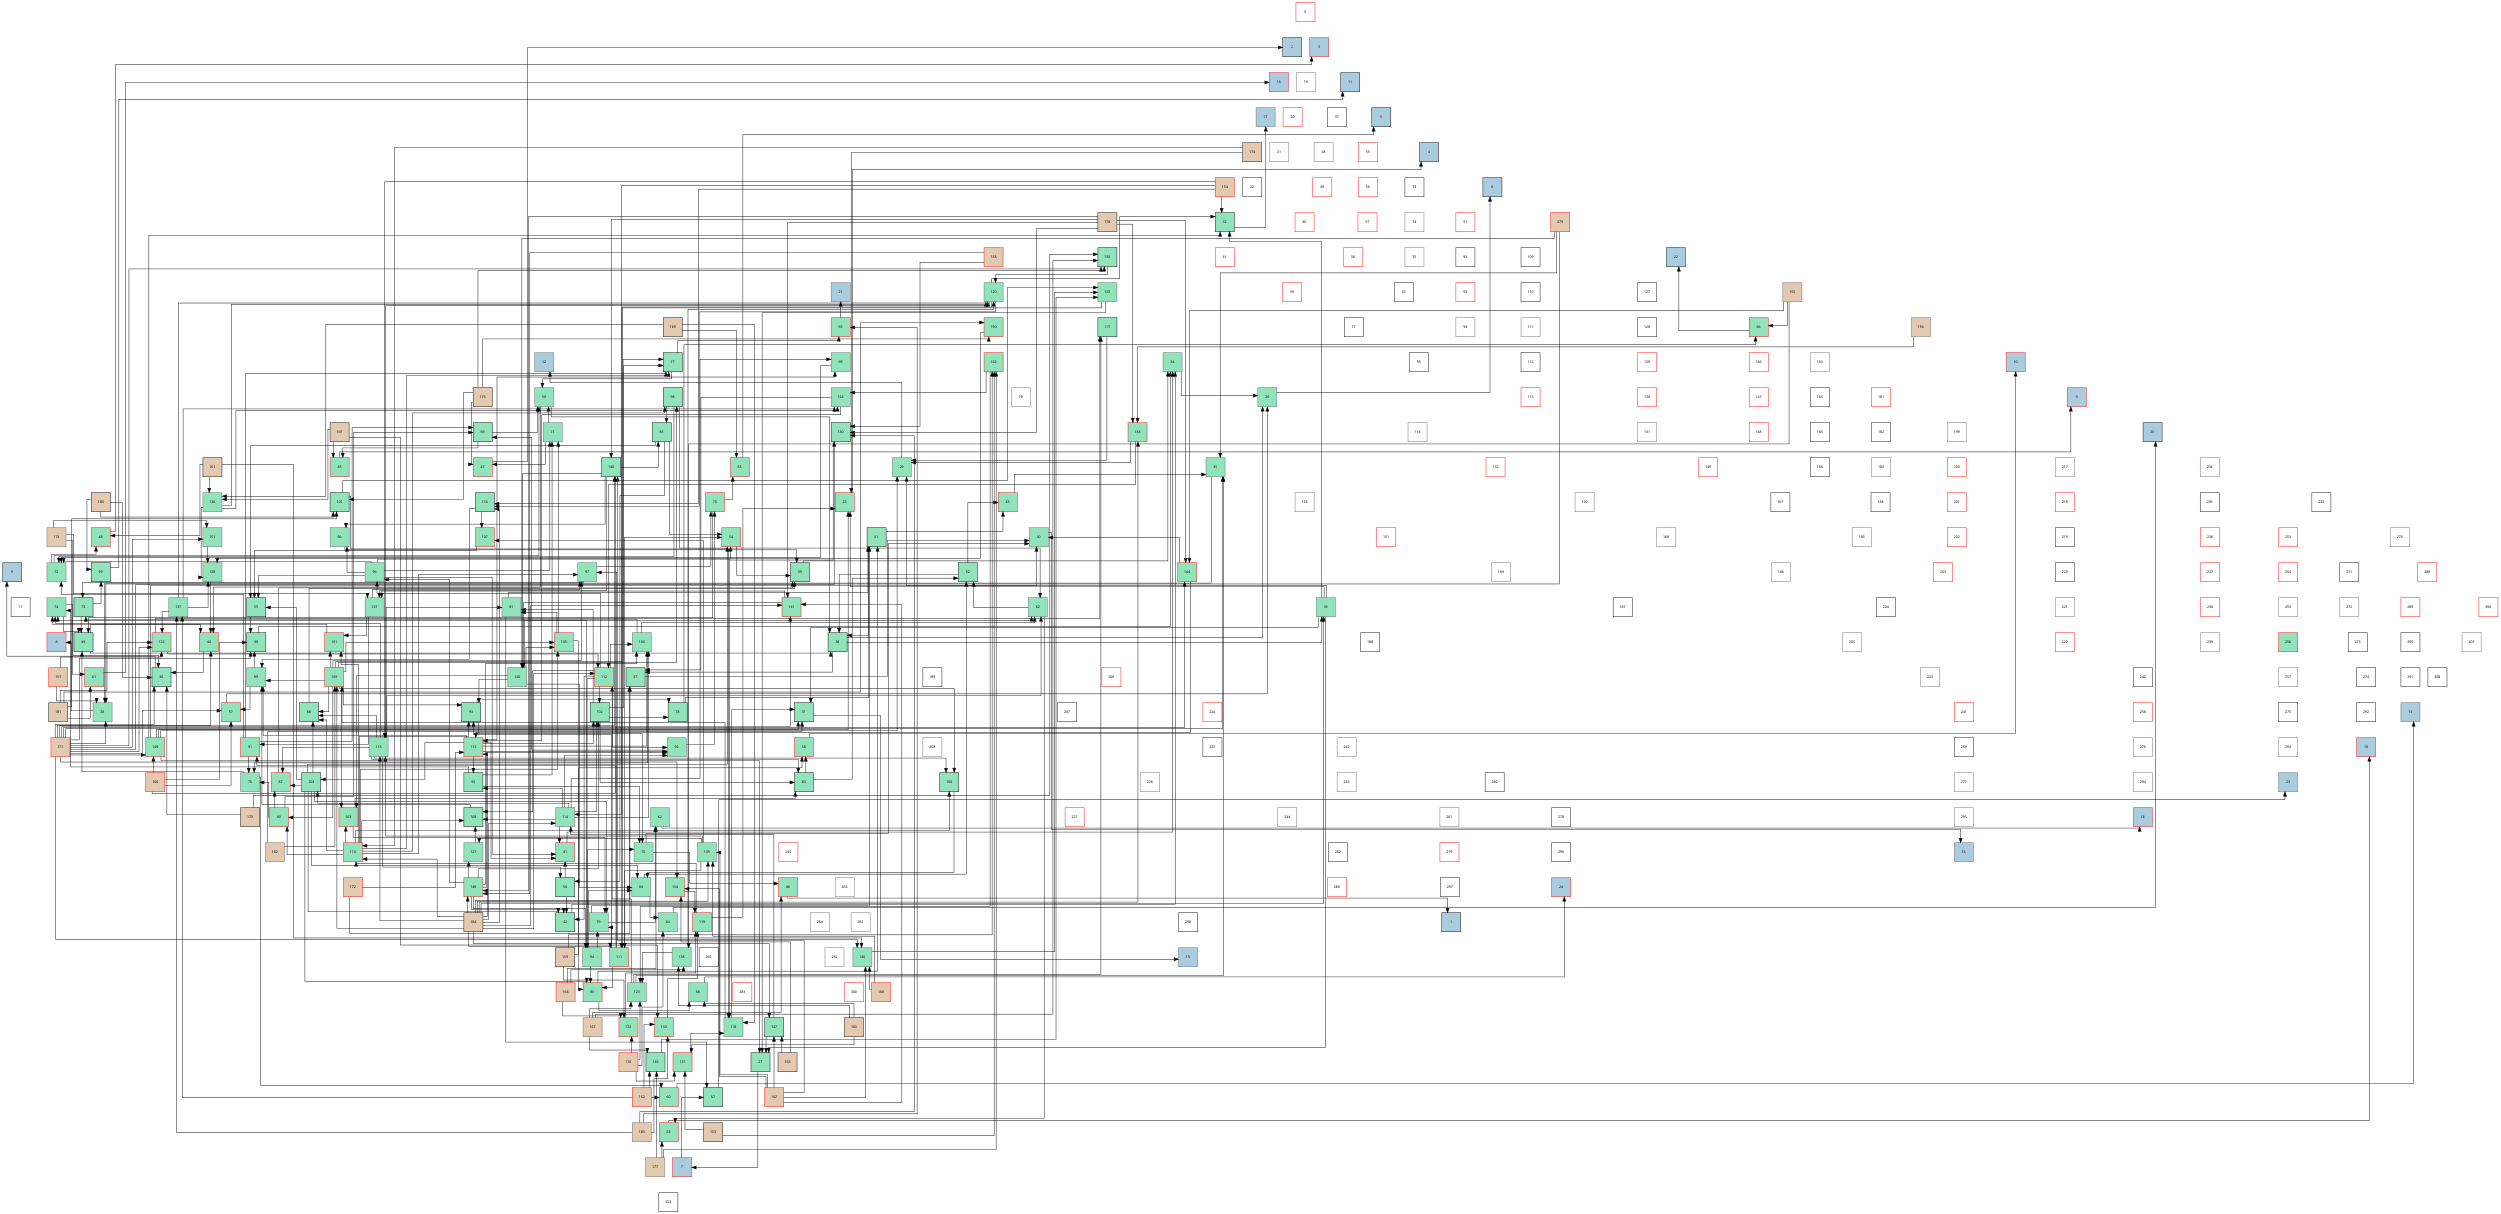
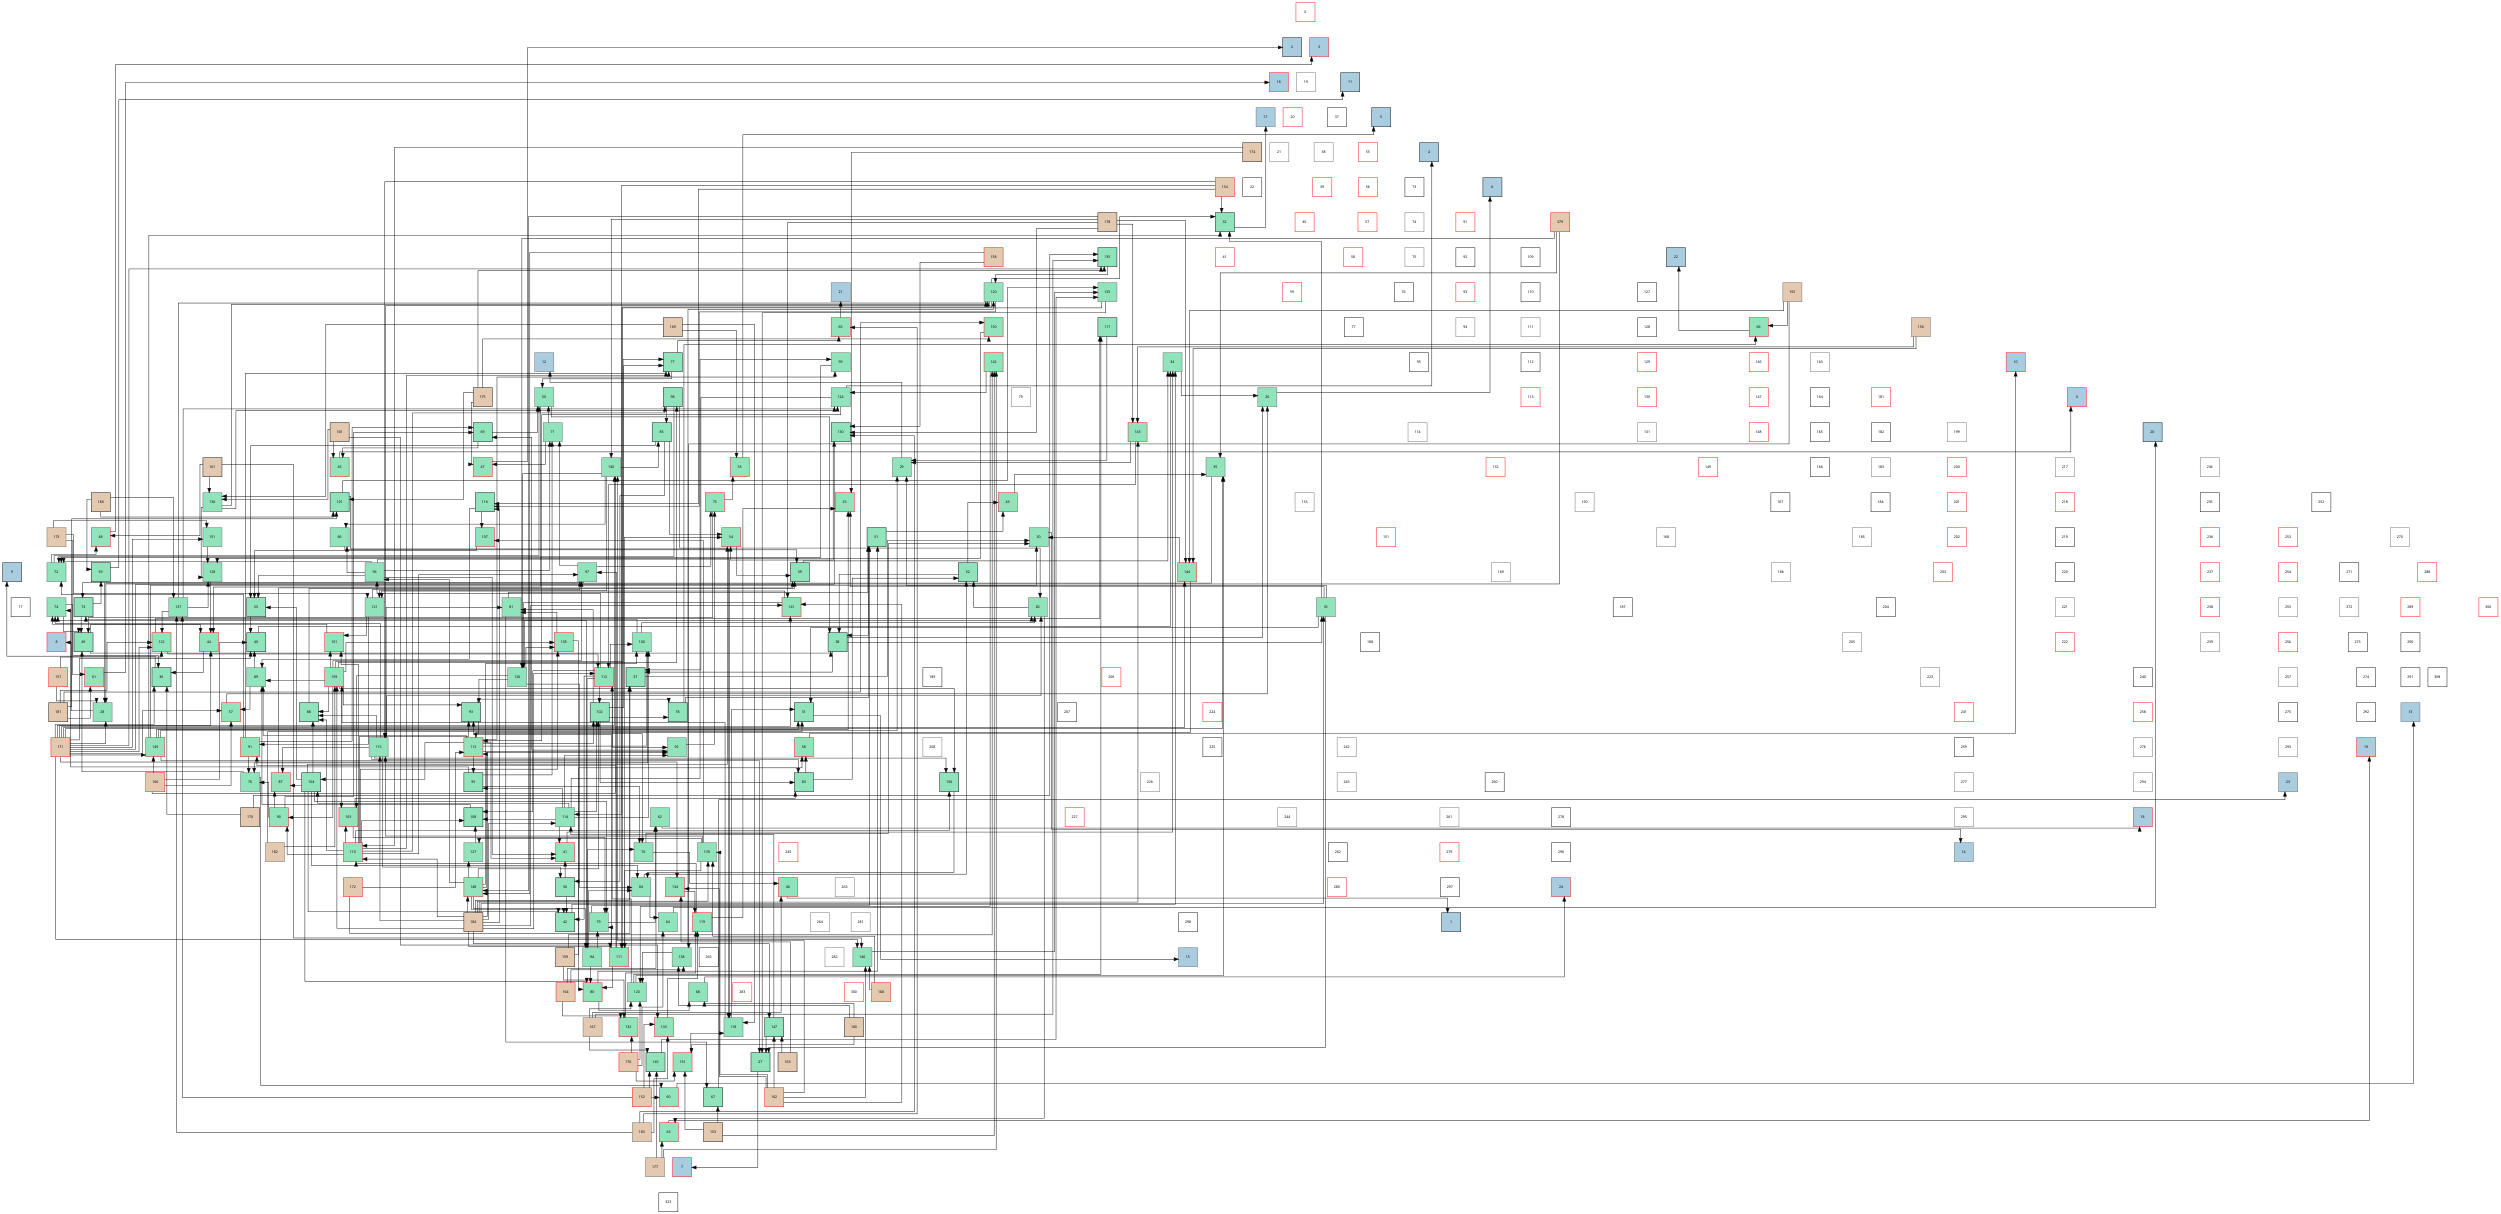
(977, 170) -> (1248, 386)
none -> (1456, 349)
(611, 467) -> (611, 467)
(558, 544) -> (560, 515)
(122, 612) -> (174, 510)
(2288, 642) -> (2288, 642)
(2472, 642) -> none
(682, 1125) -> (718, 1117)
